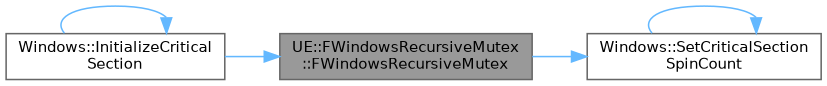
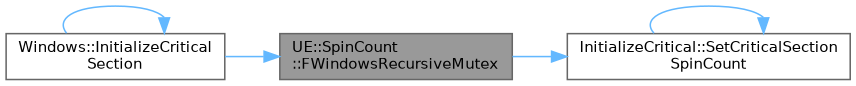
(406, 57) -> (396, 57)
(704, 57) -> (709, 57)
